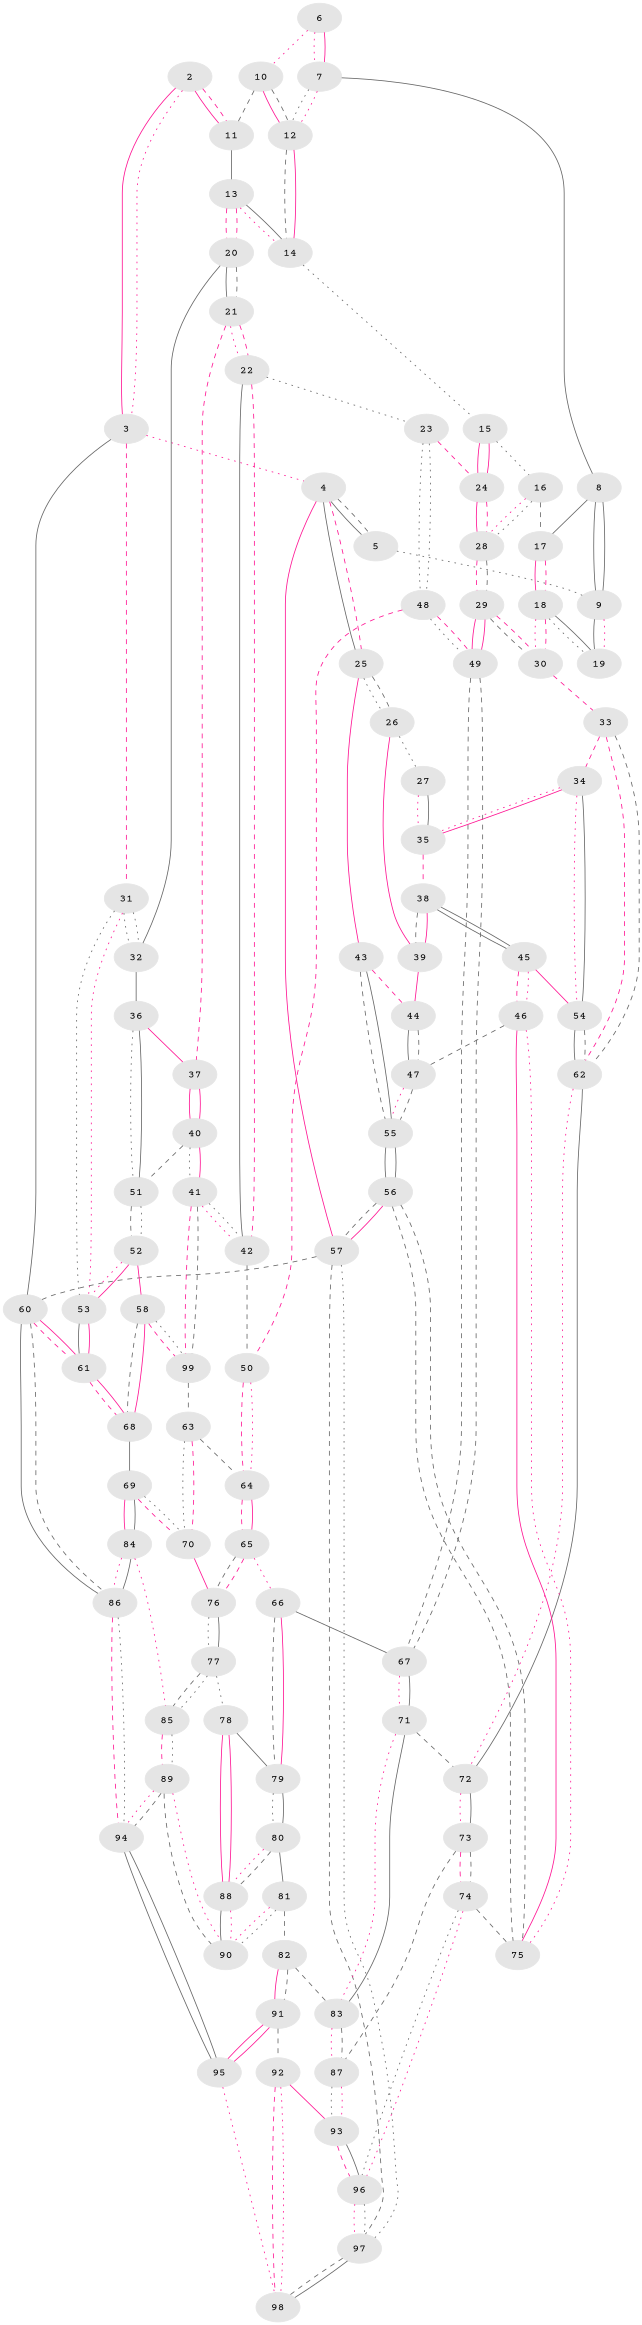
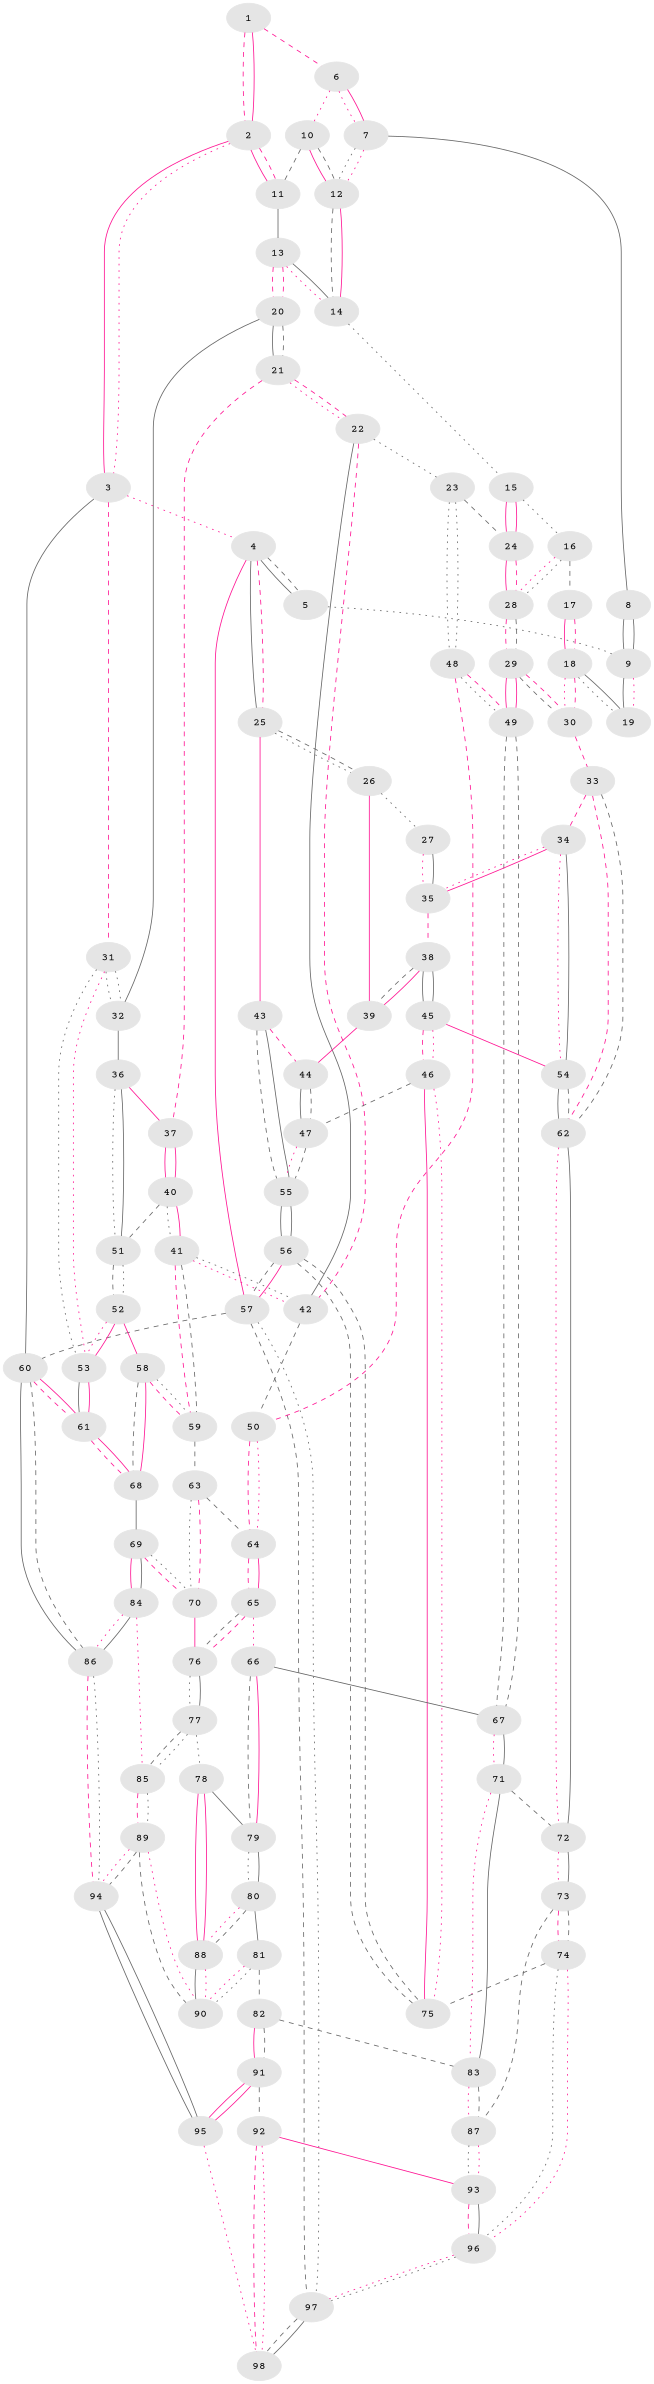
none -> (249, 18)
(454, 458) -> (482, 517)
(570, 517) -> none
(188, 1368) -> (195, 1427)
